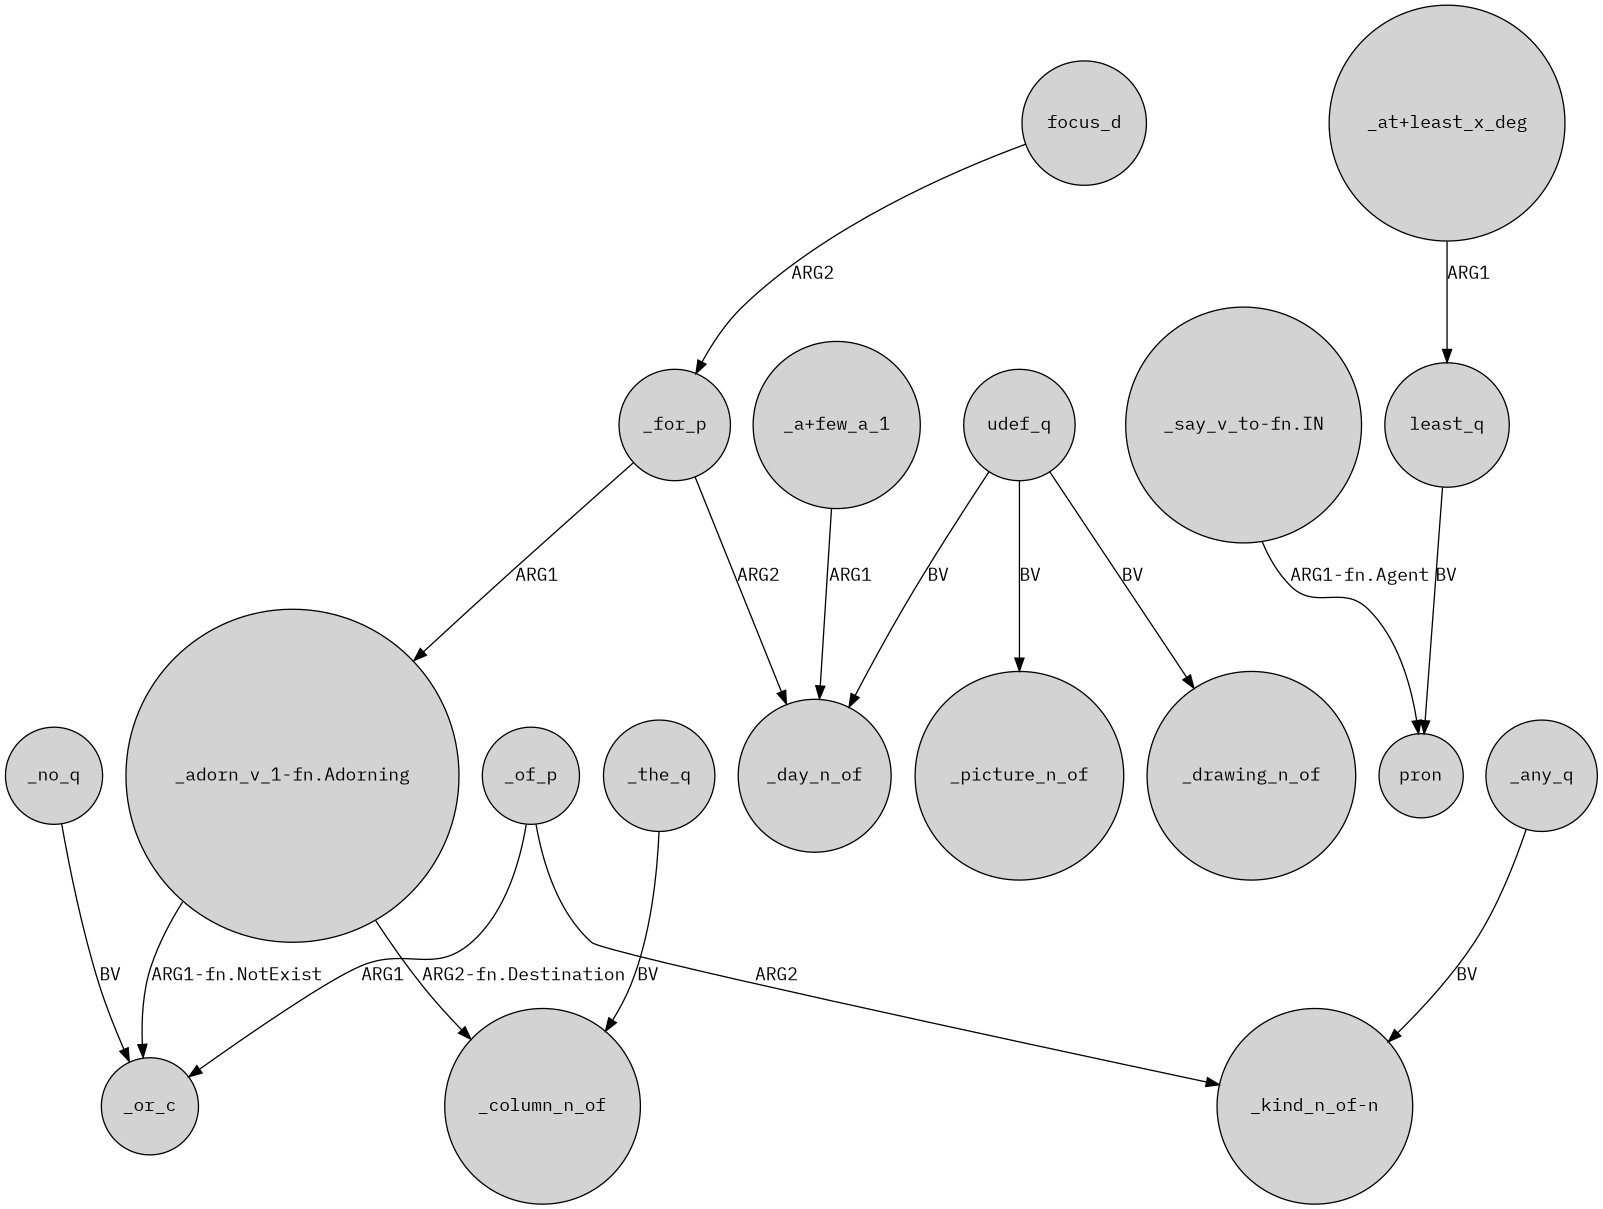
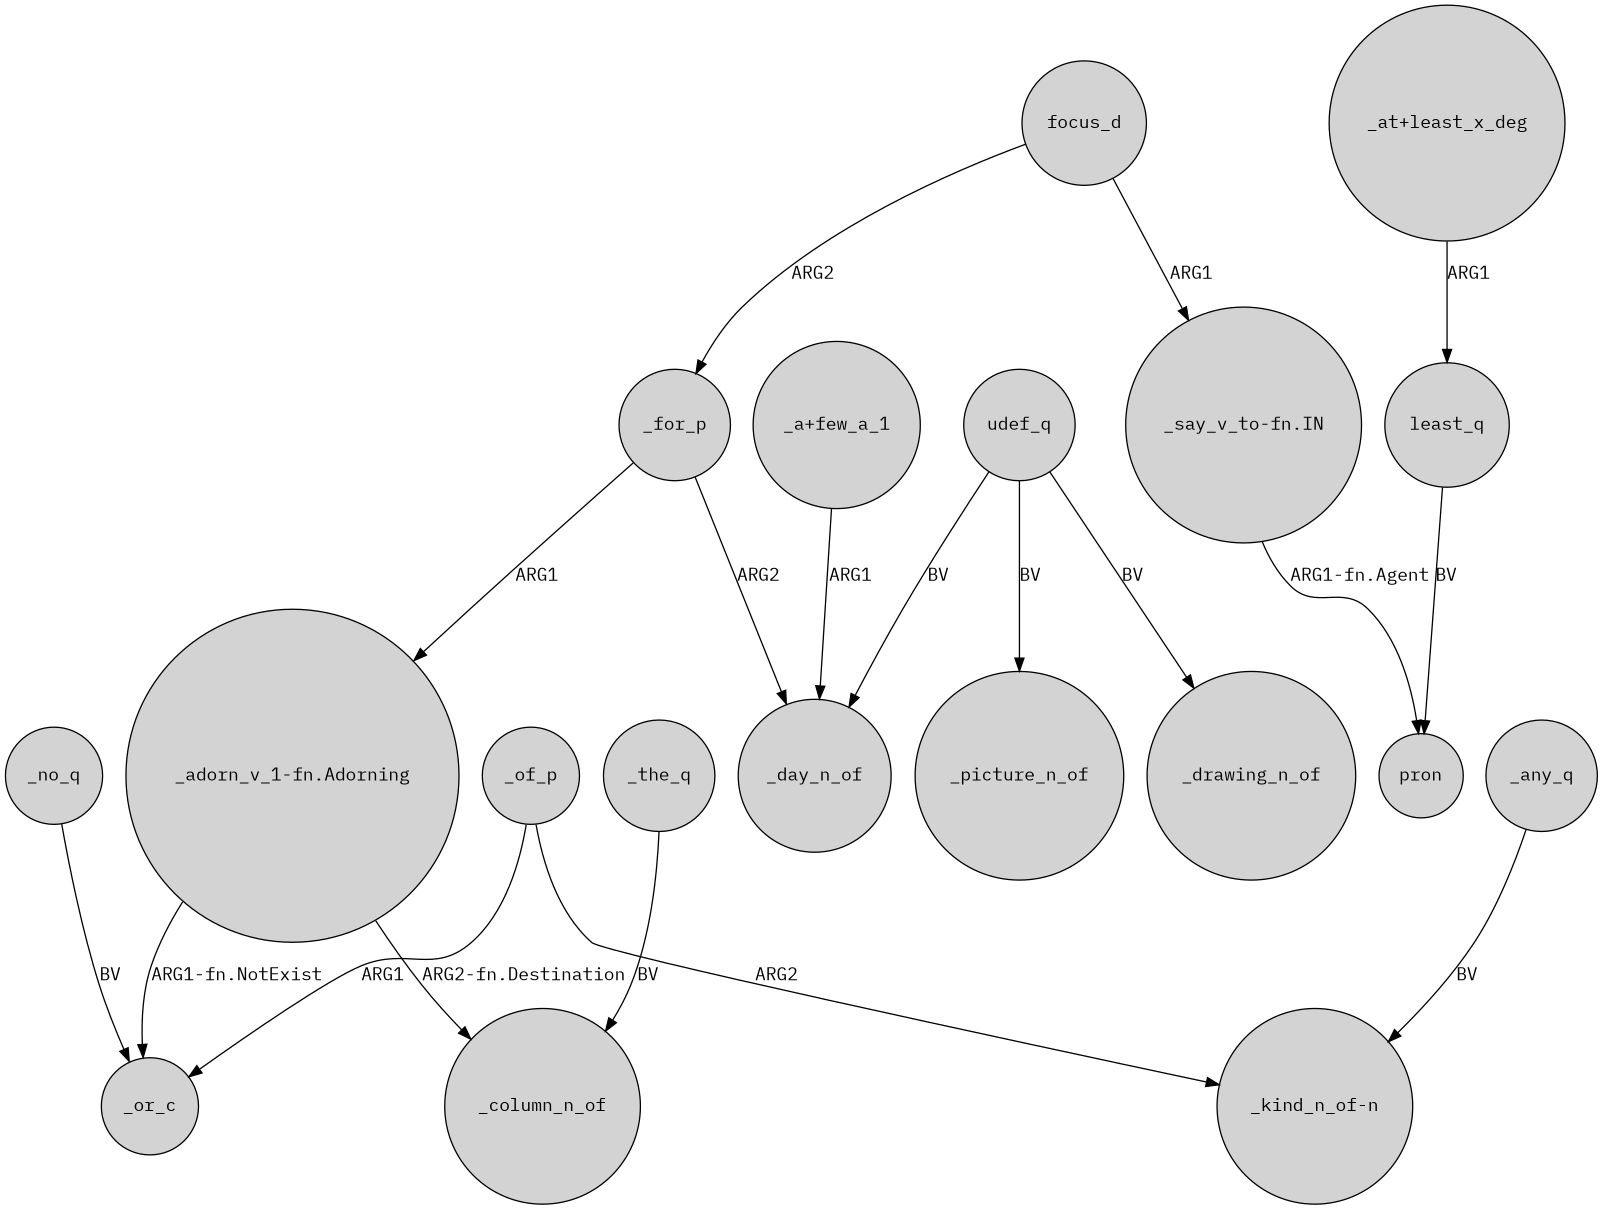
none -> (1148, 244)
